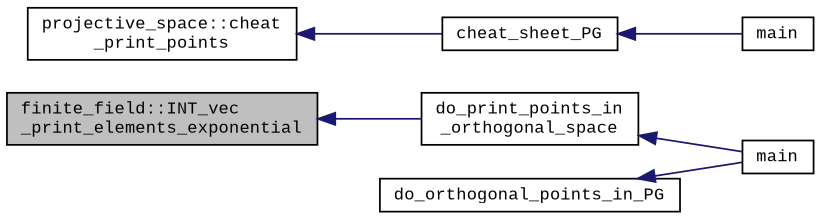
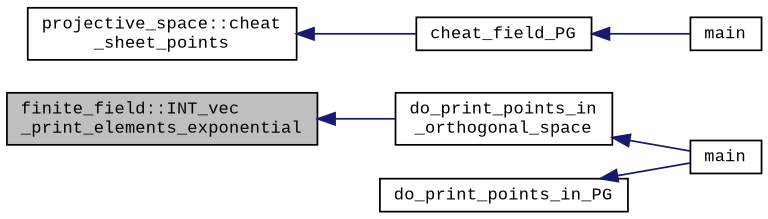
(162, 34) -> (162, 34)
(530, 34) -> (504, 34)
(530, 195) -> (504, 195)
